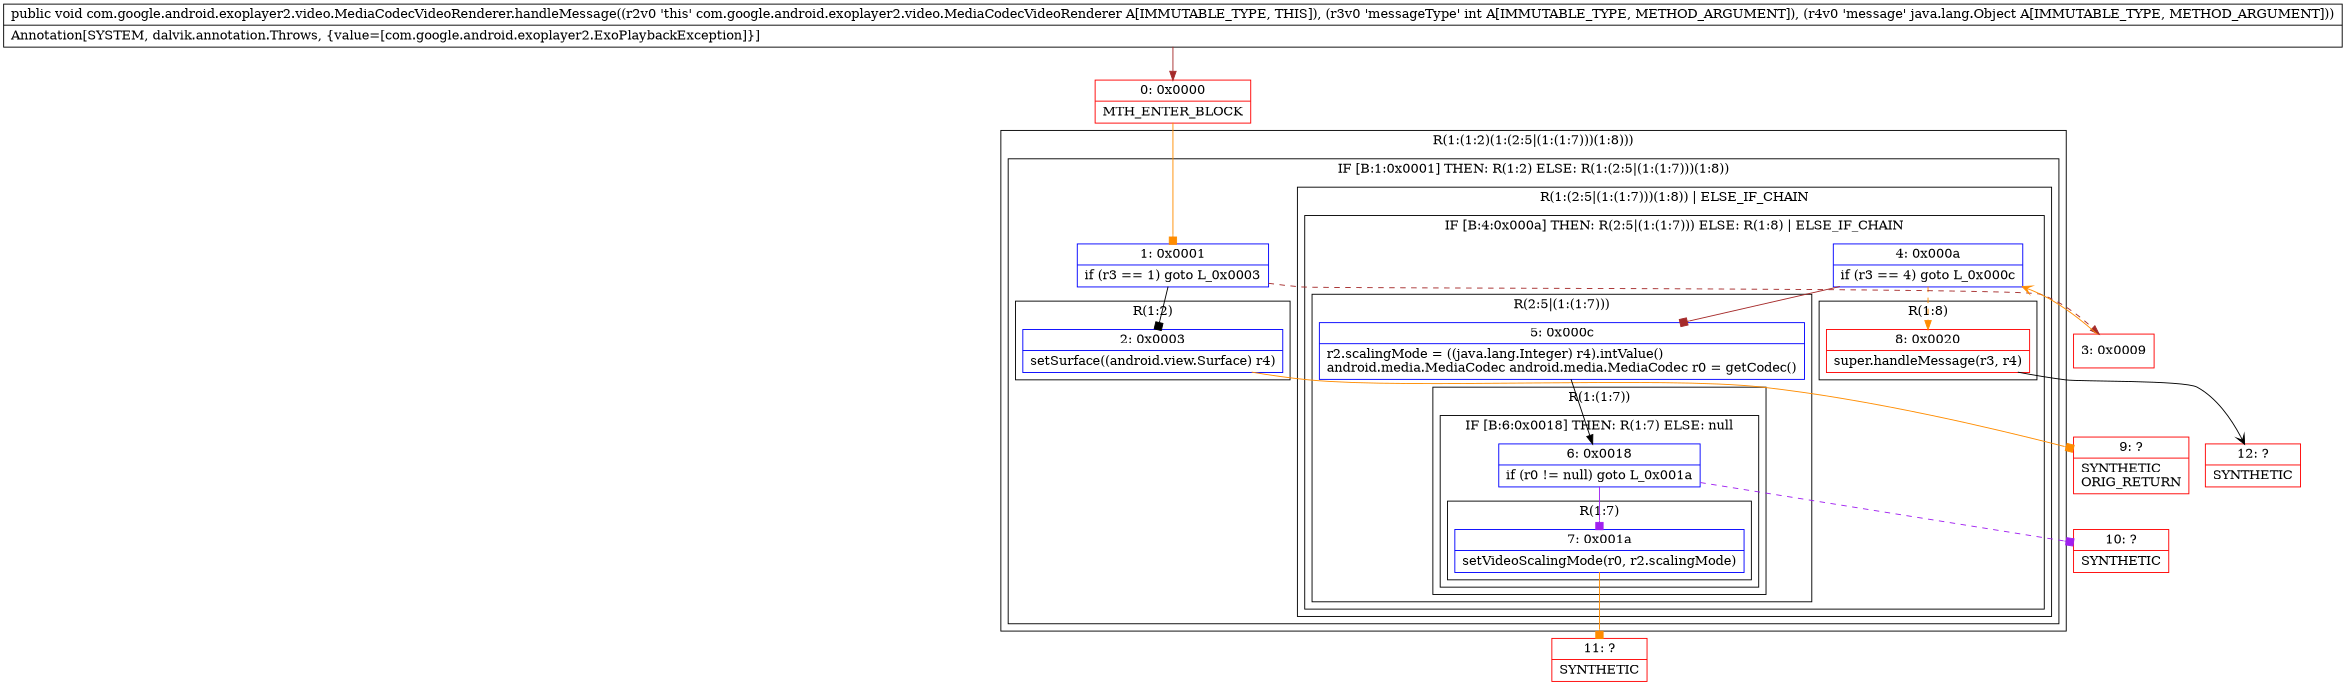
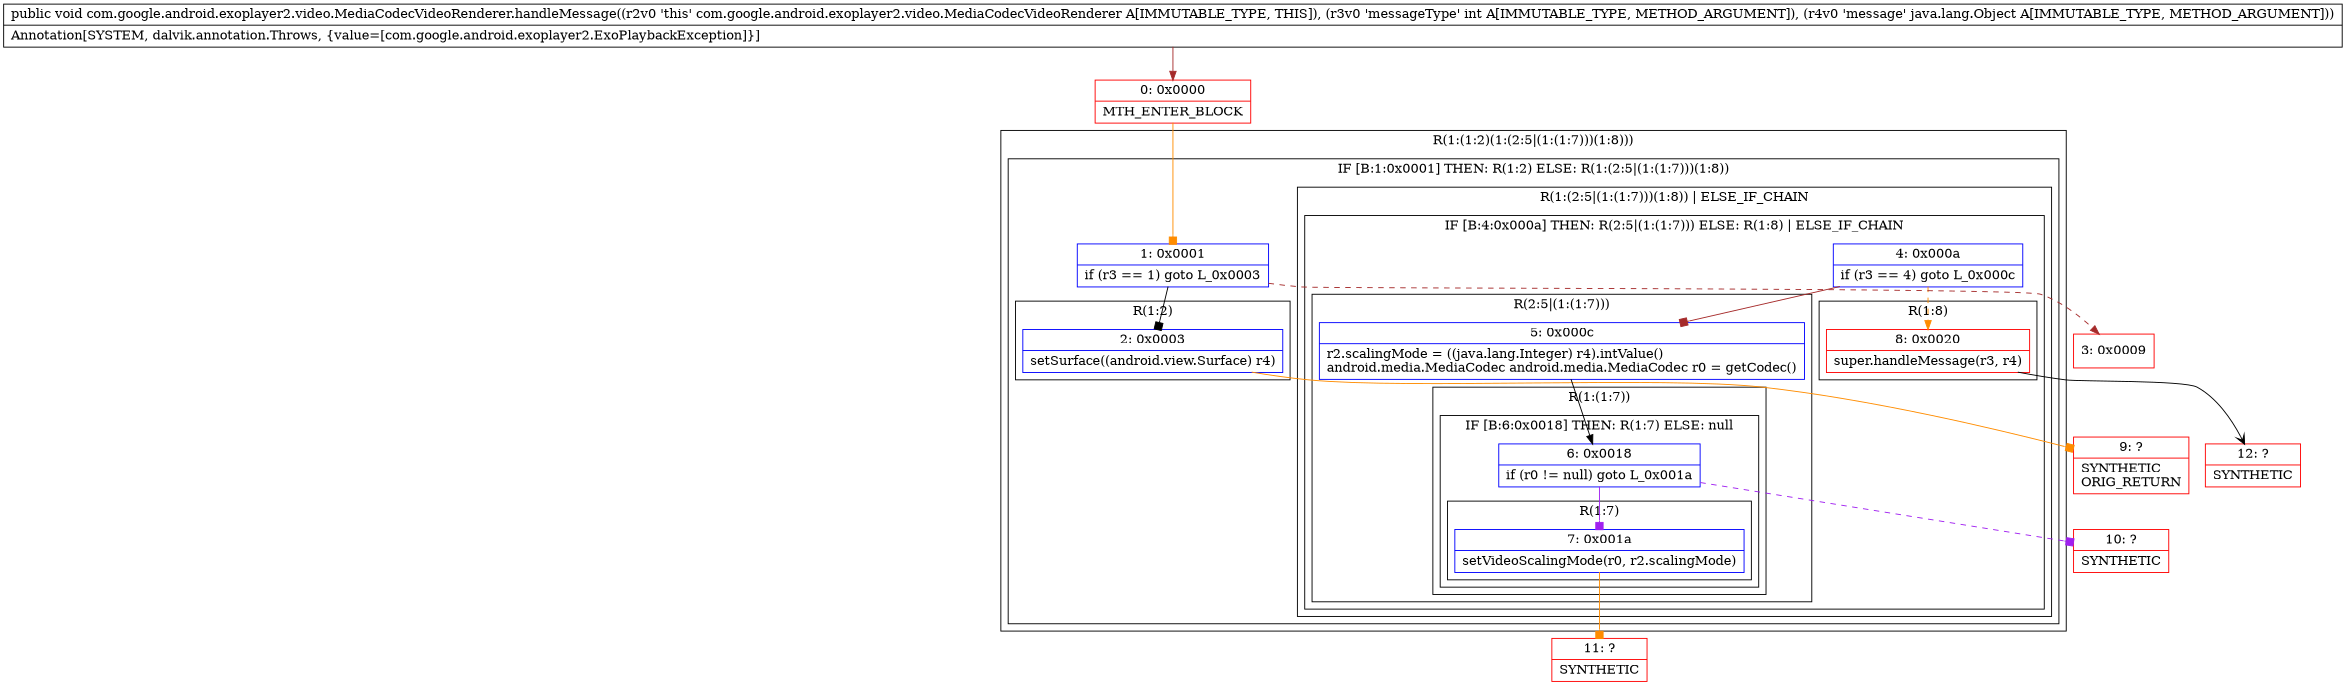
(2066, 309) -> none
